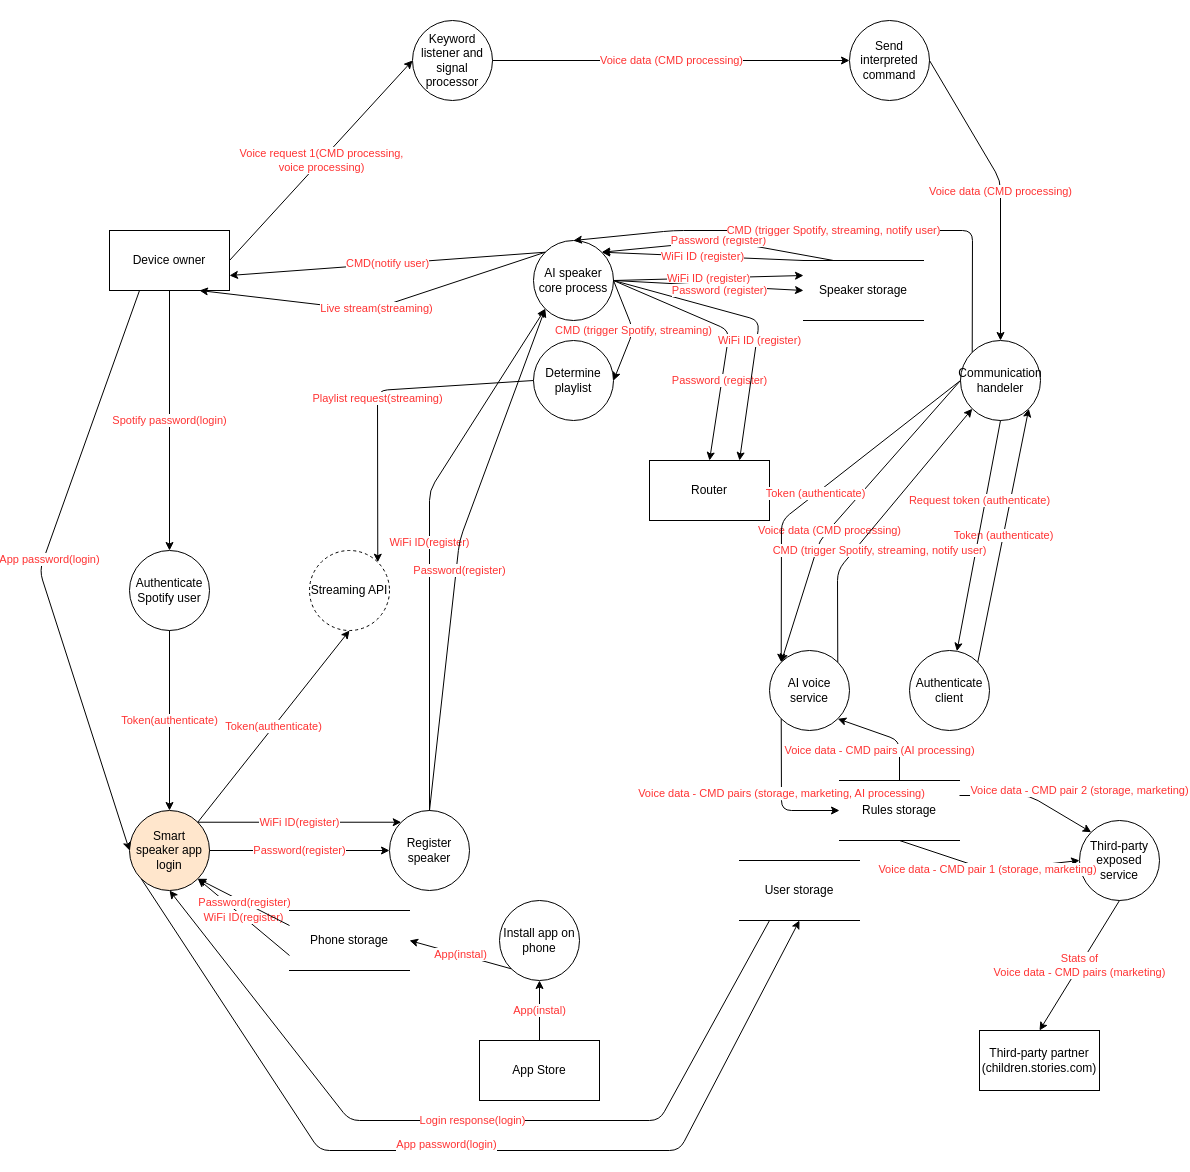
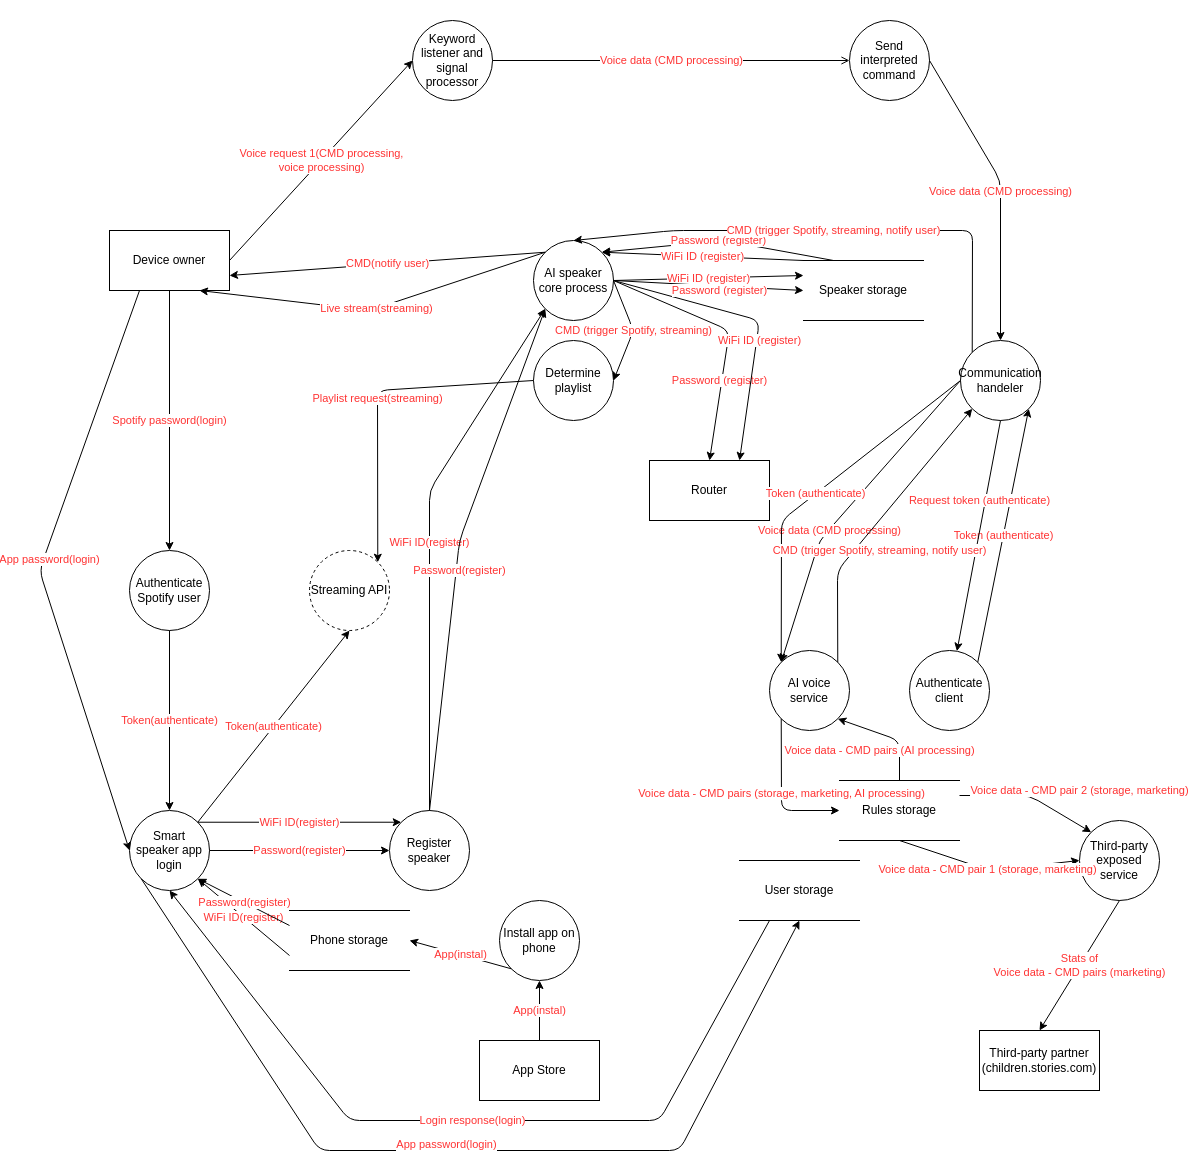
(841, 61) -> (843, 61)
(170, 851) -> (170, 851)
